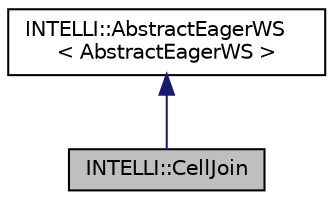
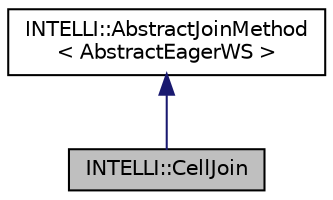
(167, 42) -> (167, 42)
